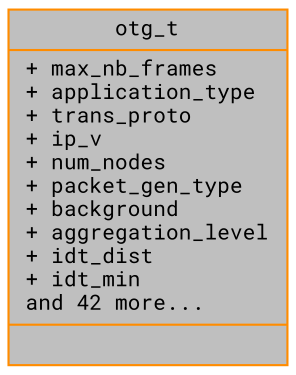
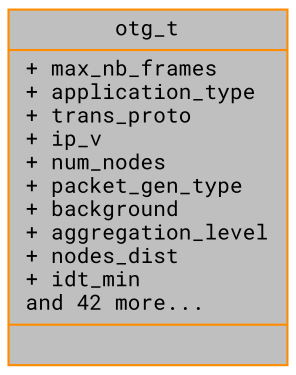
(90, 257) -> (103, 257)
